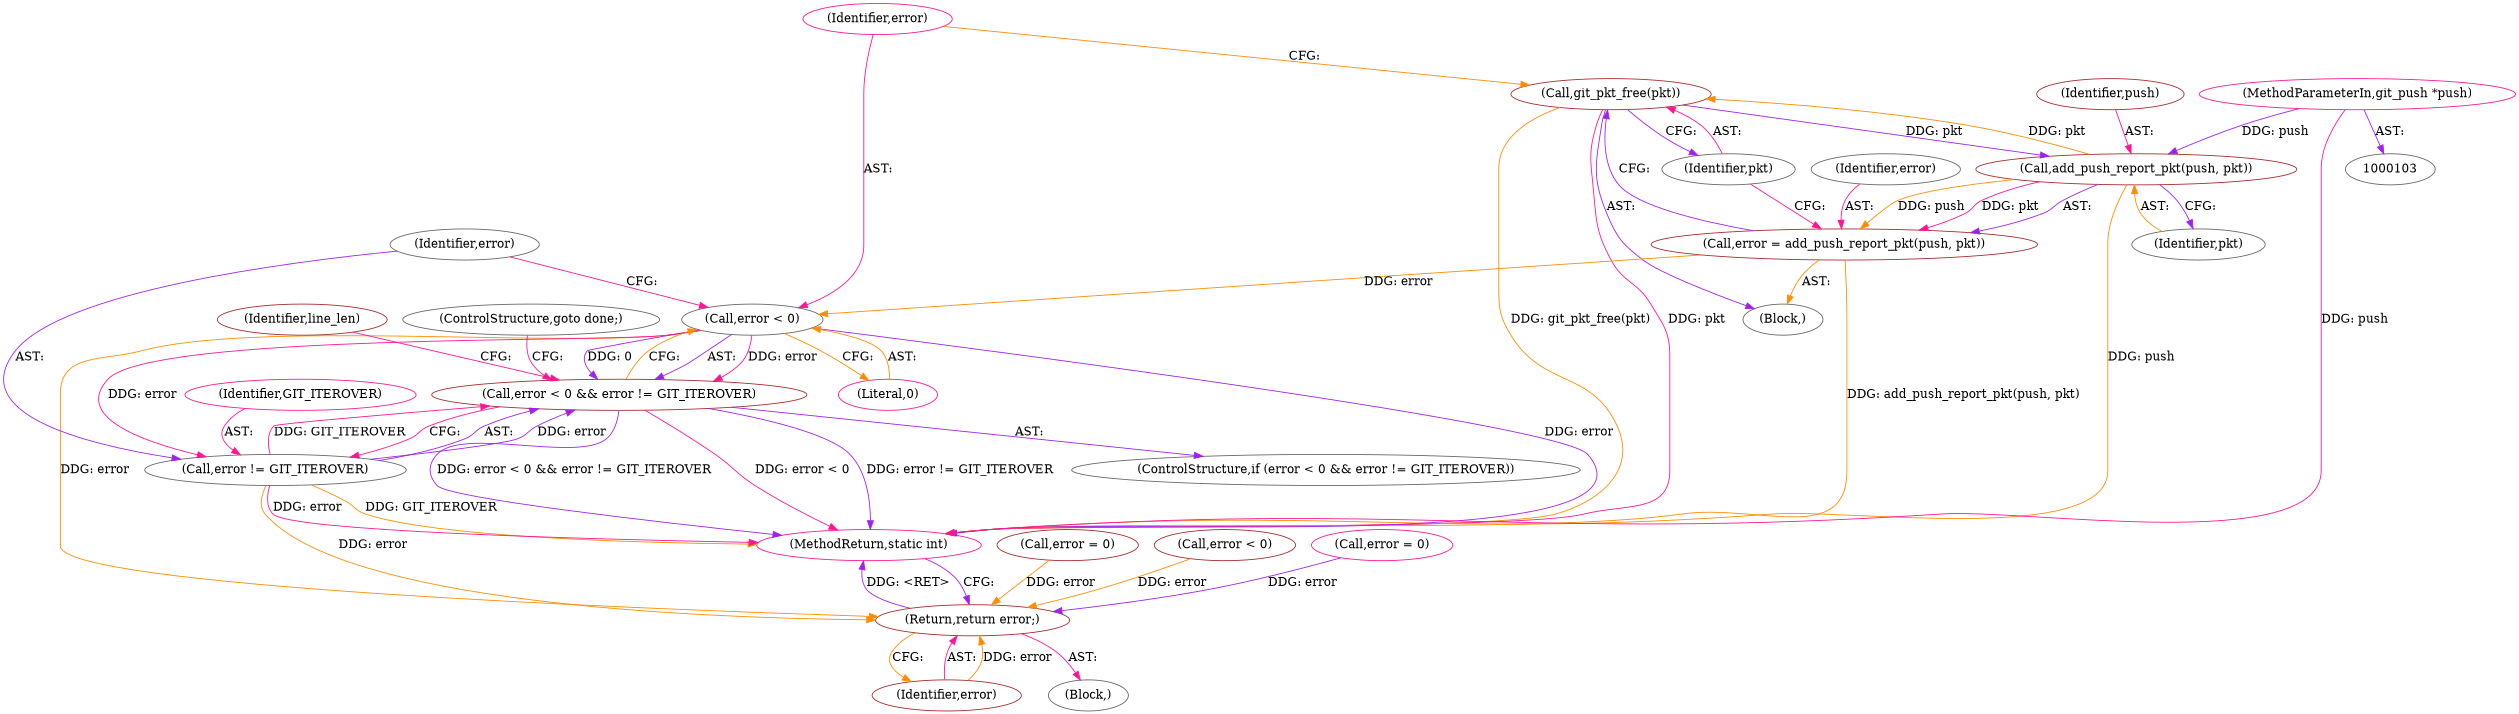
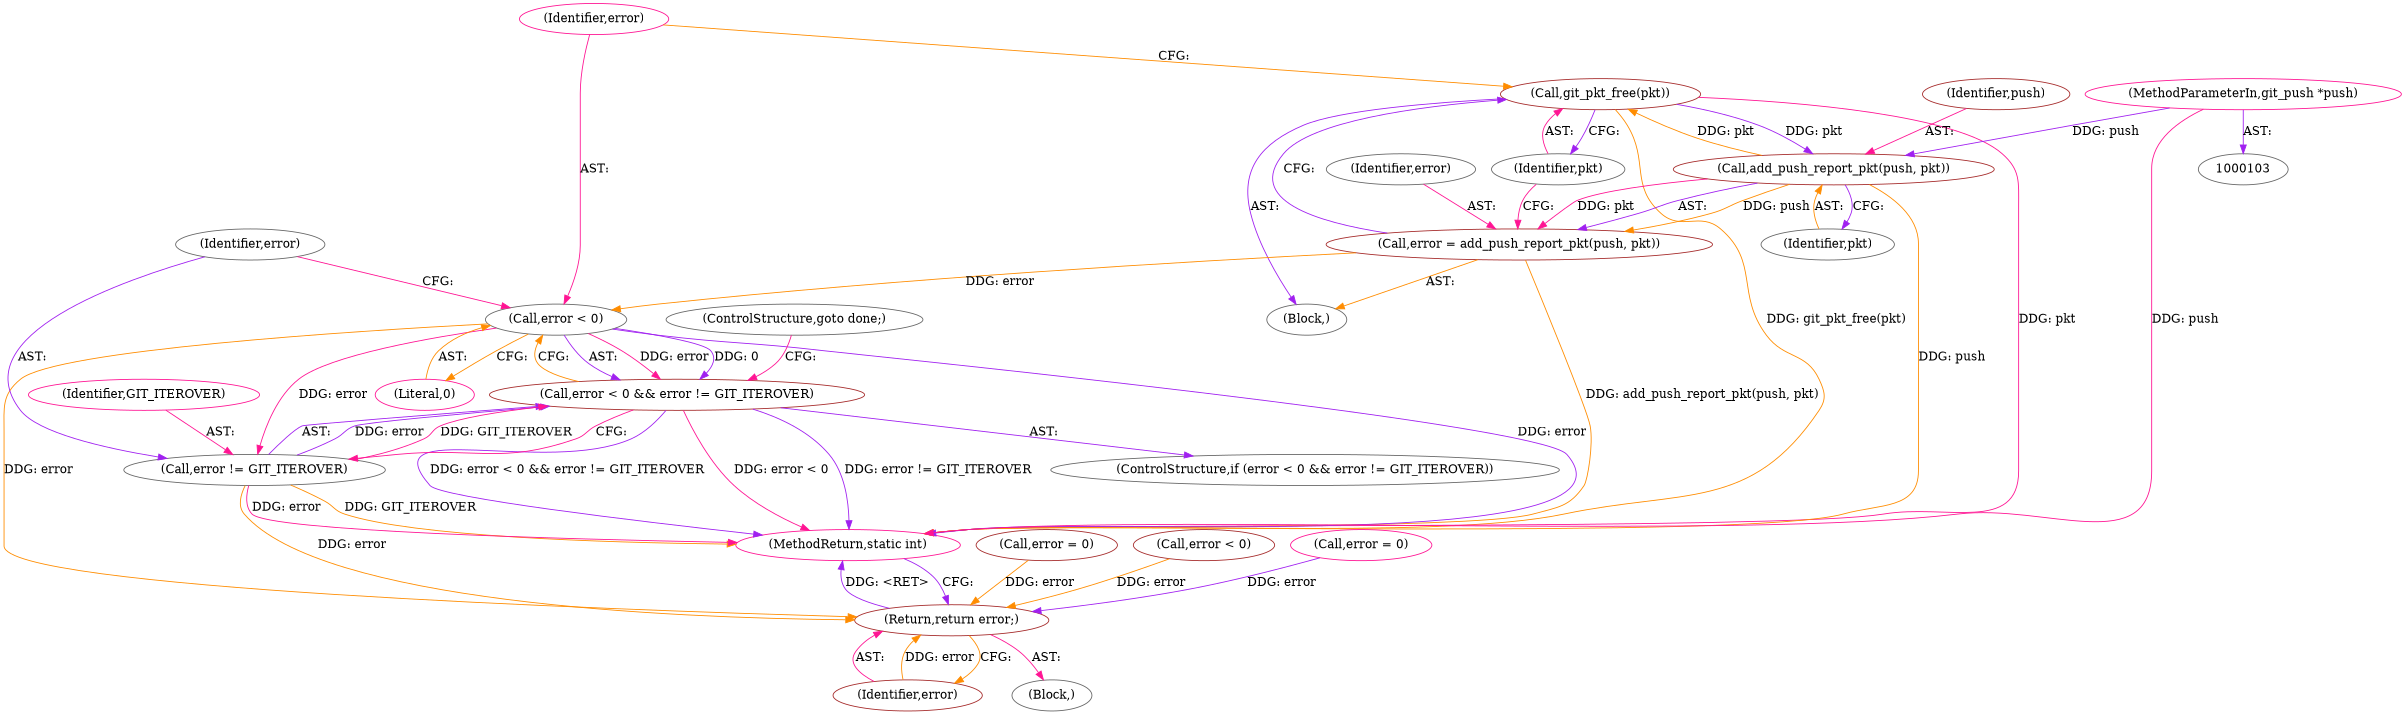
(302, 320) -> none
